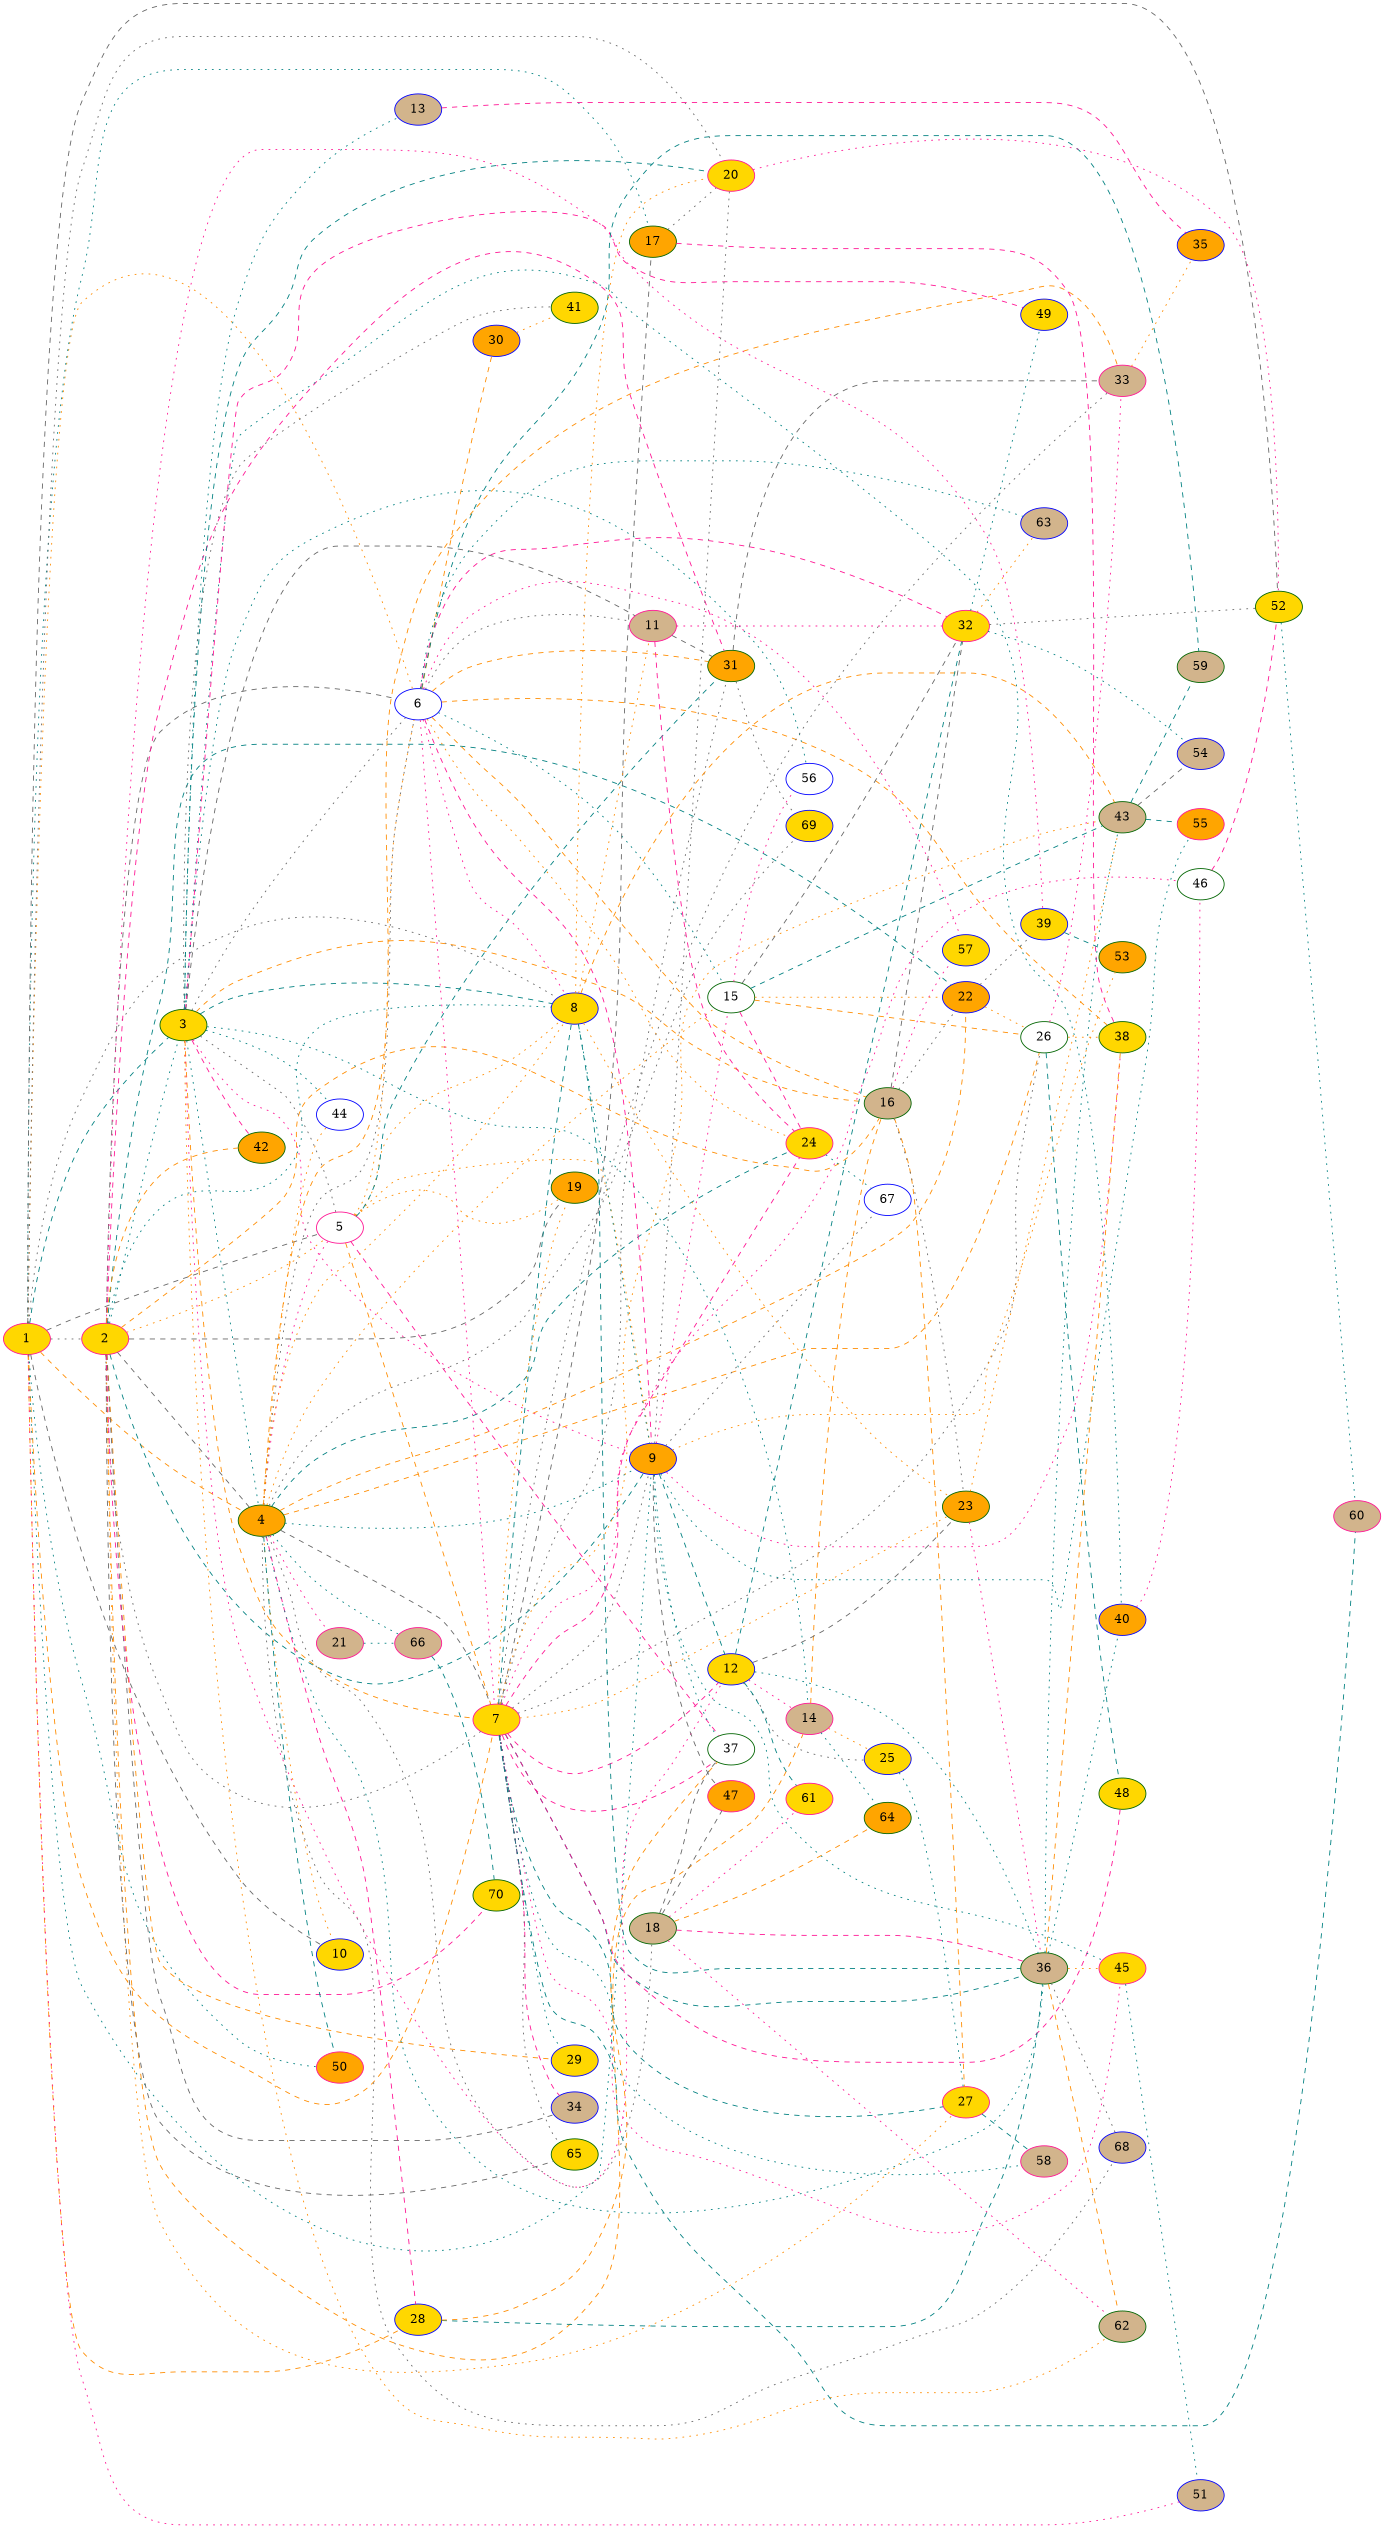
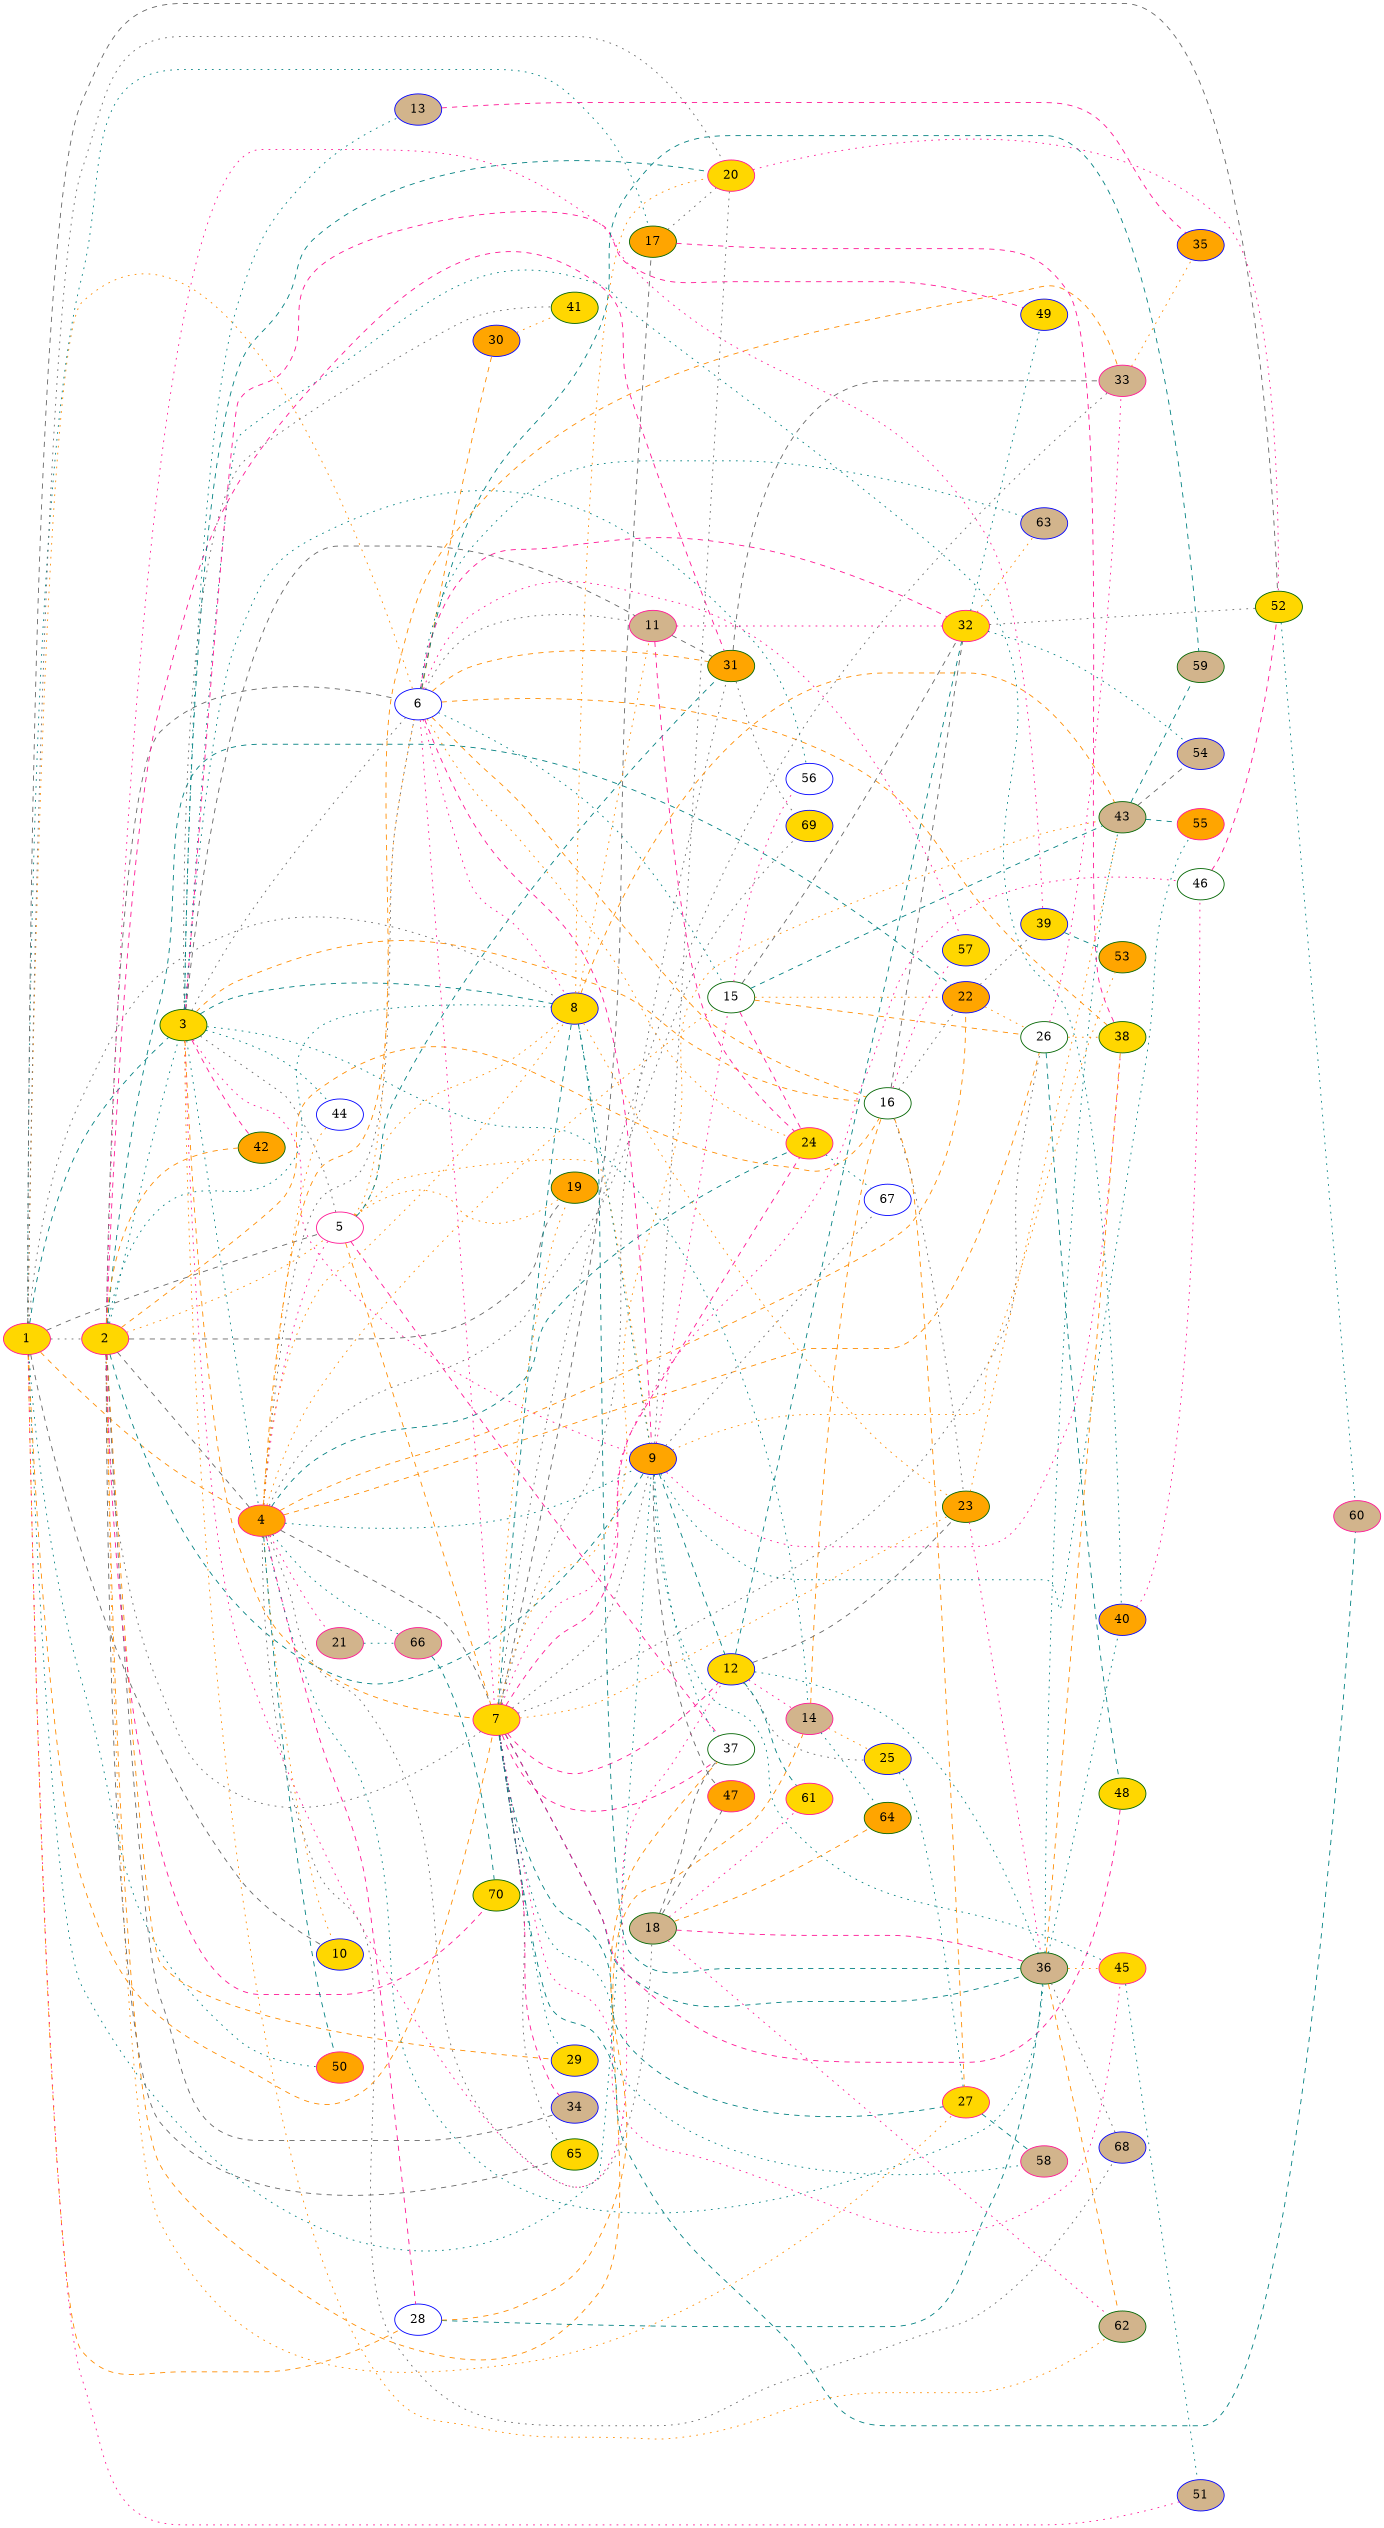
(888, 1103) -> (888, 1103)
(262, 1521) -> (262, 1521)
(418, 2320) -> (418, 2320)
